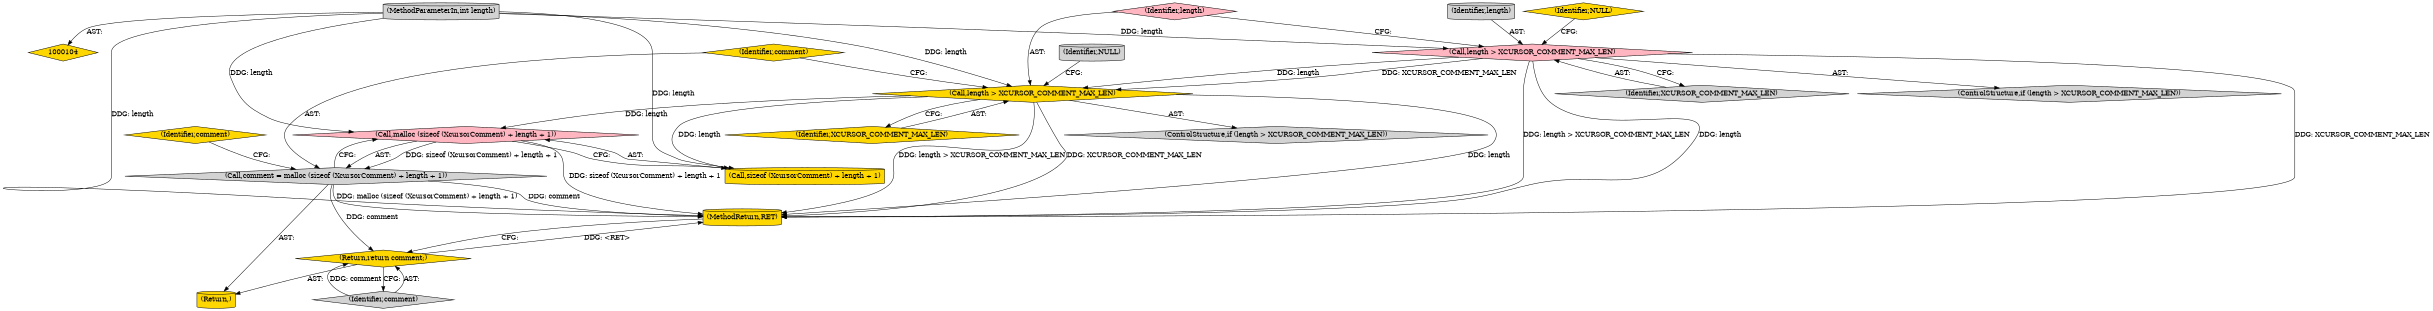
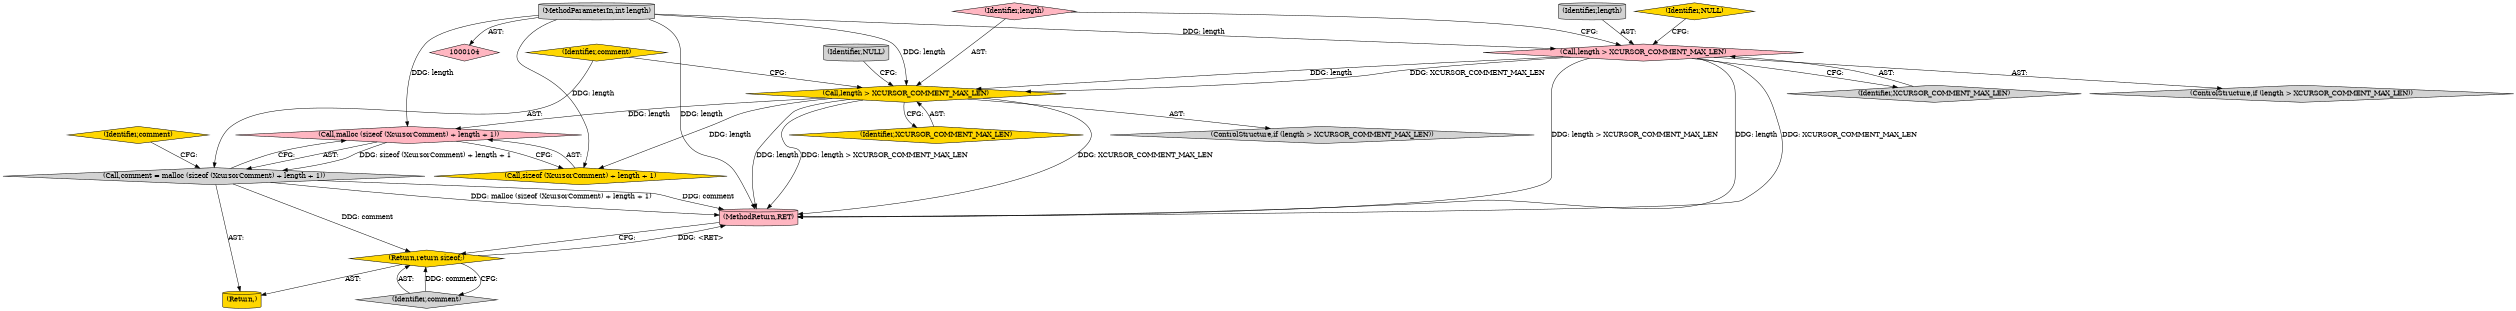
(63, 53) -> (465, 53)
(805, 176) -> (581, 176)
(596, 197) -> none
(742, 217) -> (759, 217)
(383, 259) -> (427, 259)
